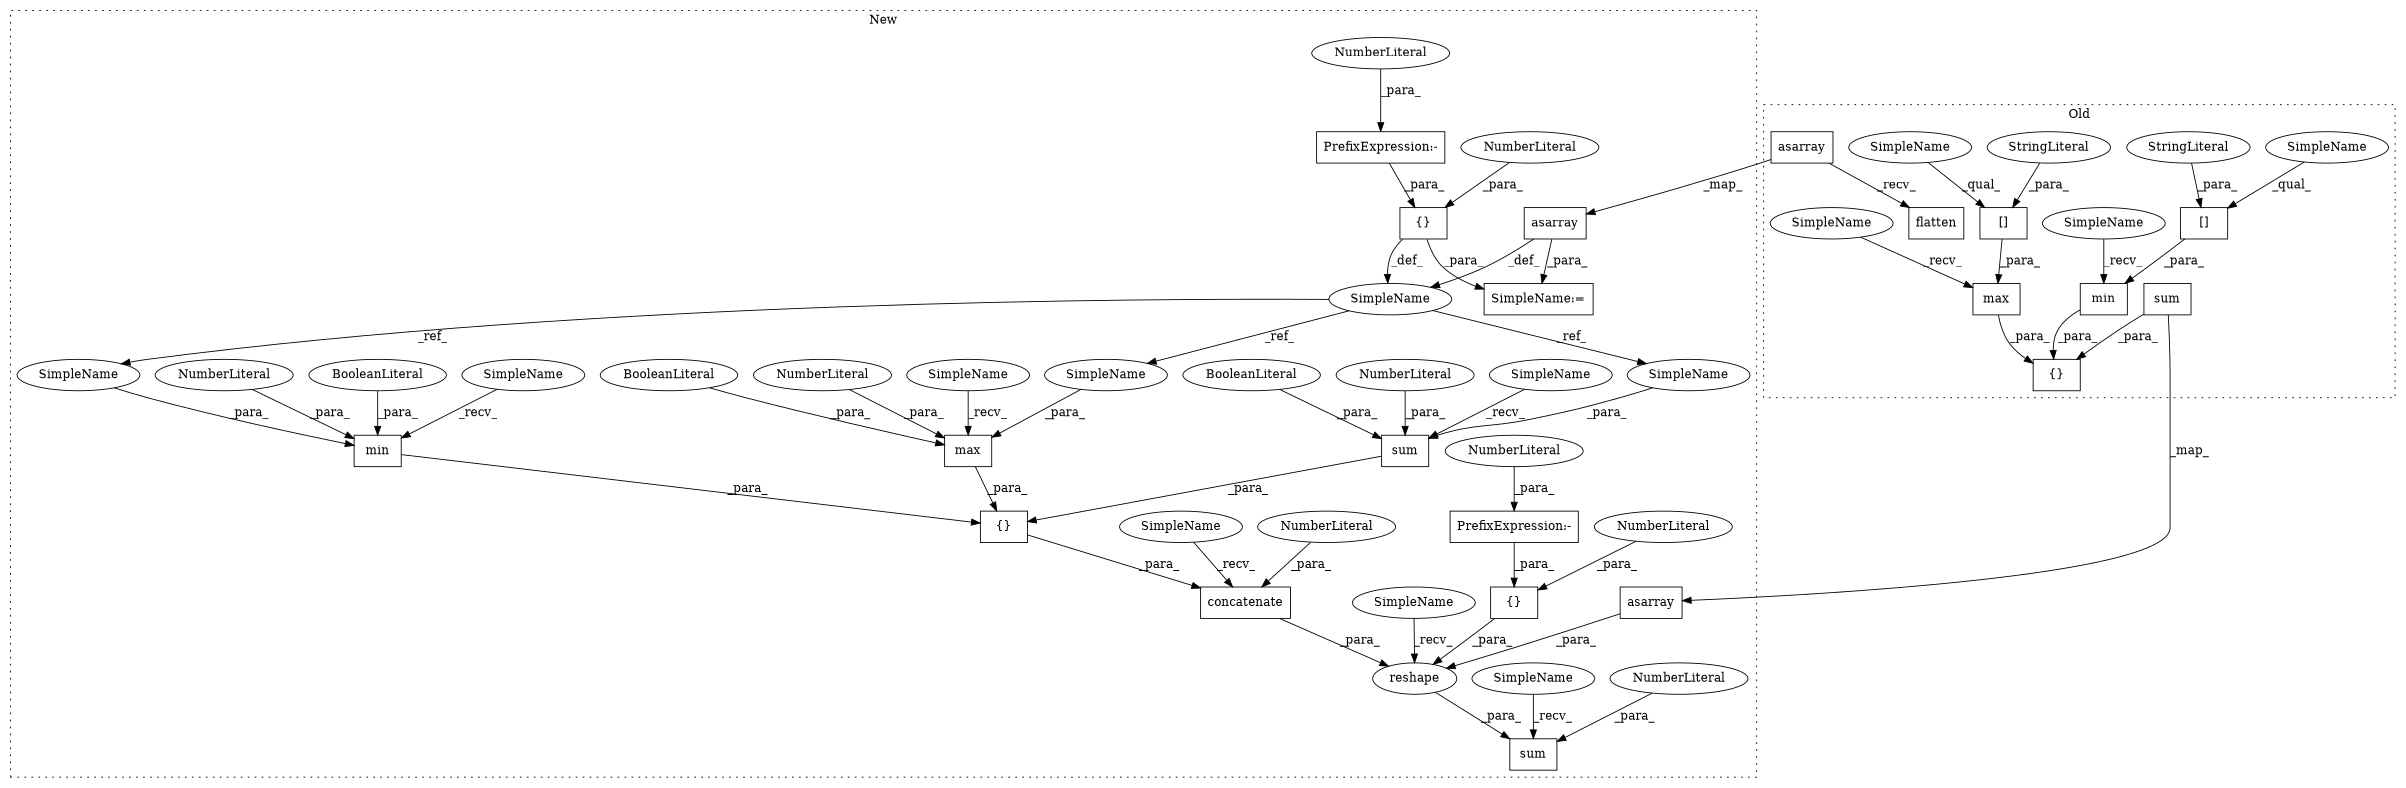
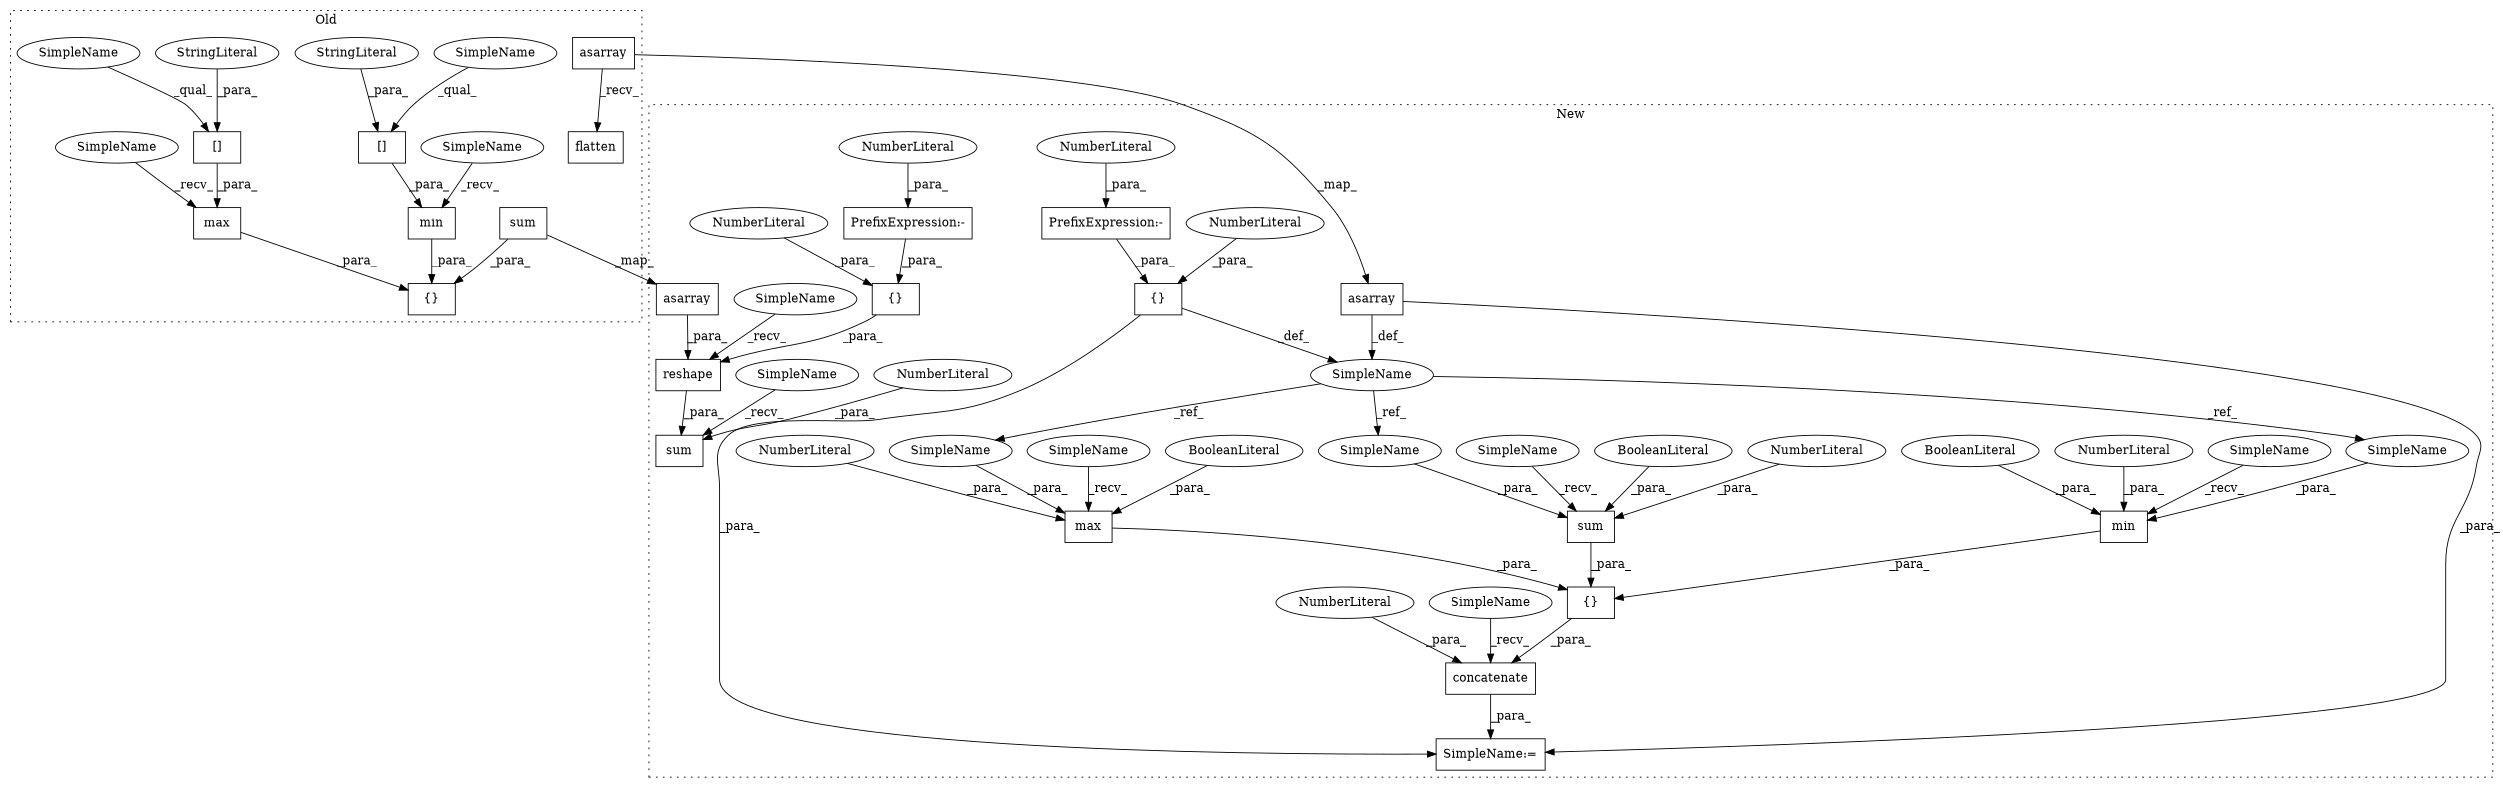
(1330, 641) -> (1491, 712)
(1415, 679) -> (688, 375)
